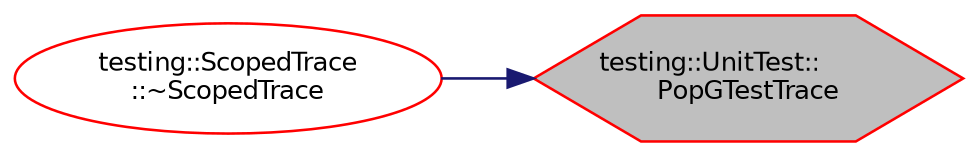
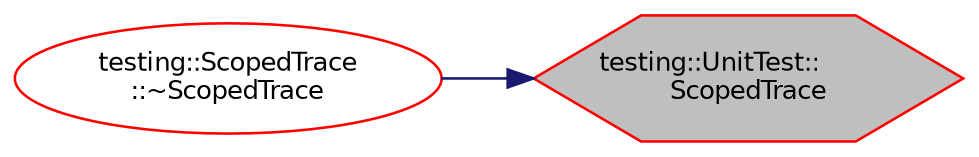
(748, 78) -> (748, 78)
